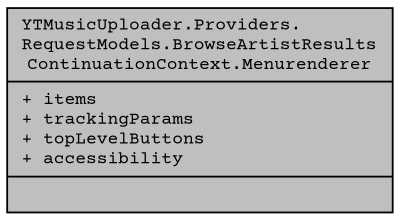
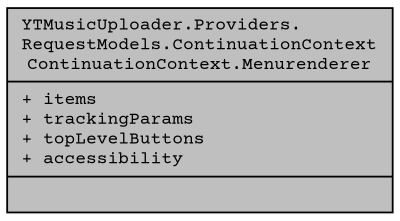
(200, 44) -> (200, 44)
